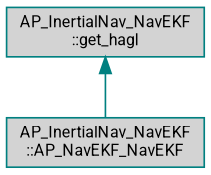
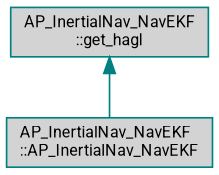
(105, 142) -> (110, 142)
